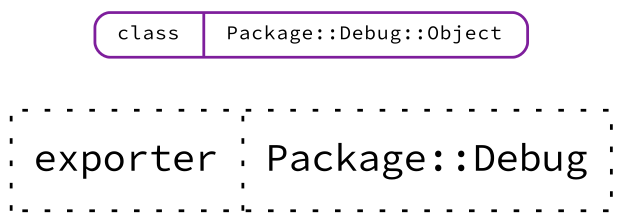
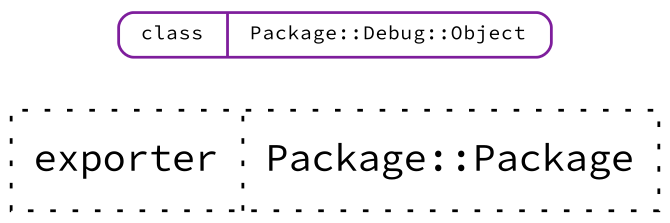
(427, 159) -> (451, 159)
